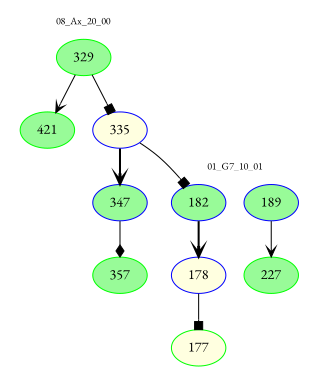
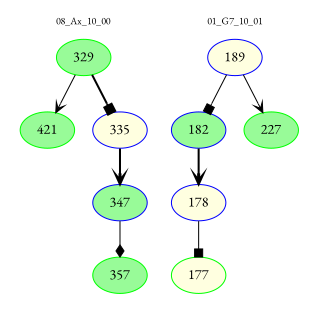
(84, 22) -> (84, 22)
(100, 89) -> (100, 89)
(170, 167) -> (219, 89)
(271, 203) -> (235, 57)
